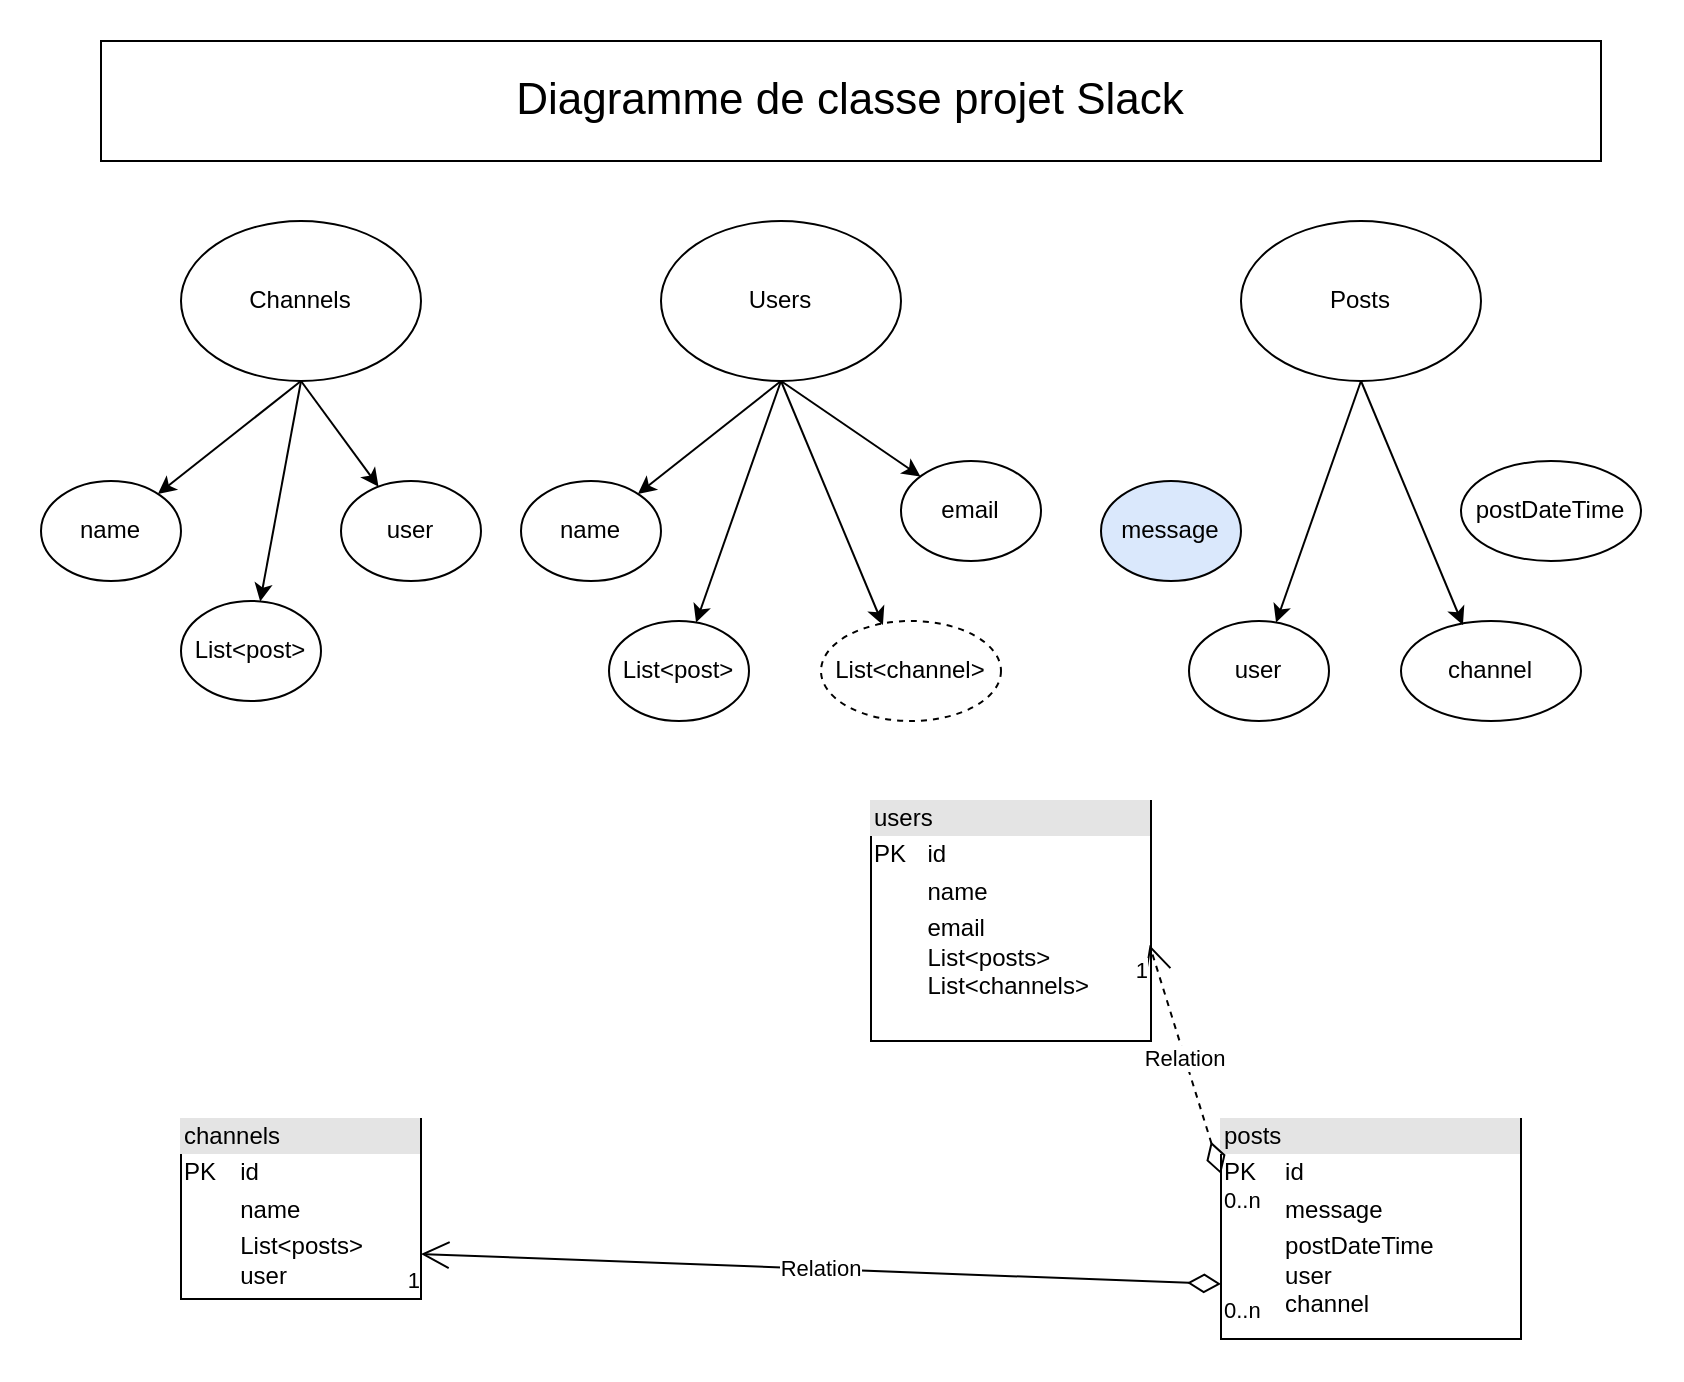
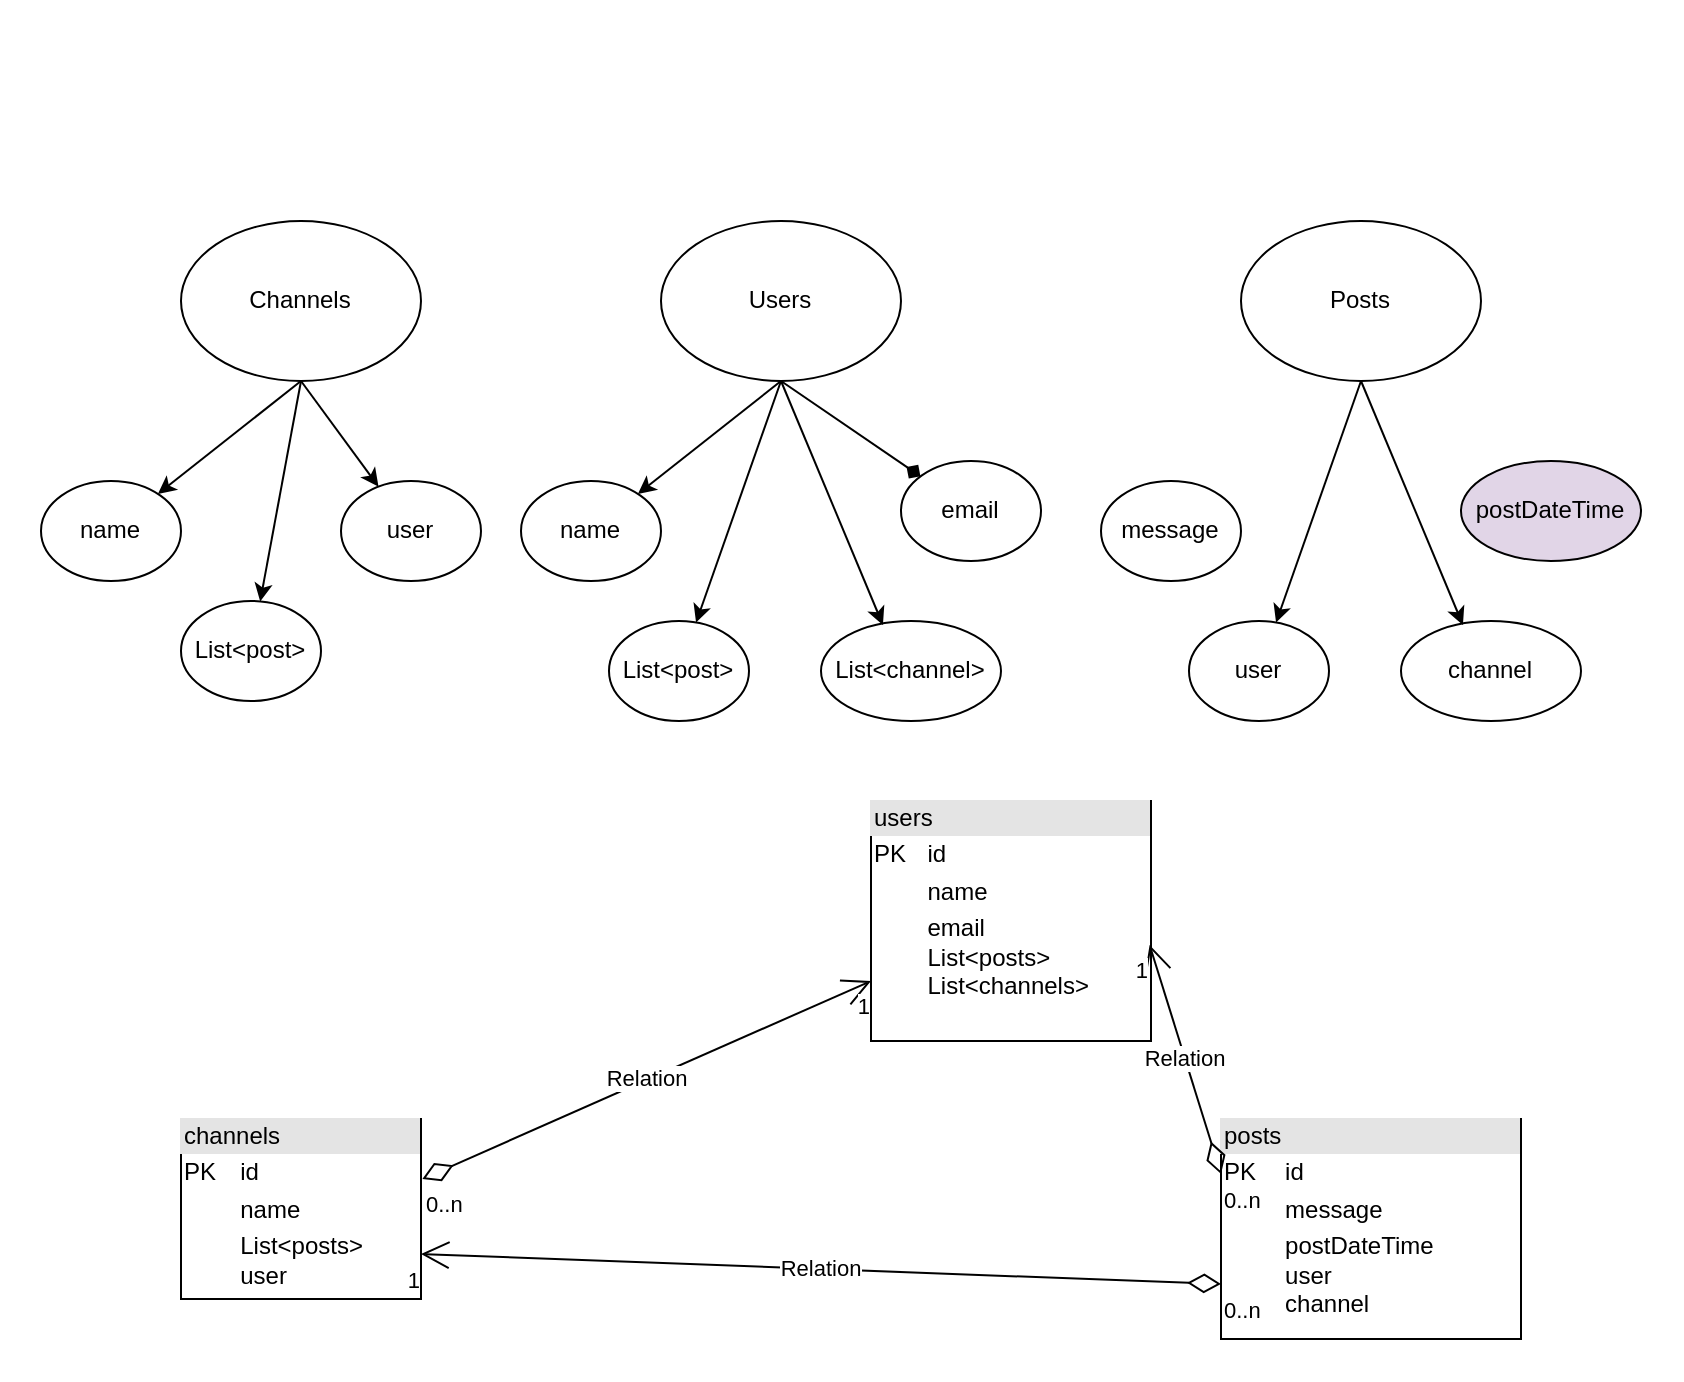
(851, 101) -> none
(907, 468) -> (907, 467)
(1551, 511) -> (1551, 511)
(1171, 531) -> (1171, 531)
(911, 671) -> (911, 671)
(1166, 998) -> (1166, 998)
none -> (771, 1025)
